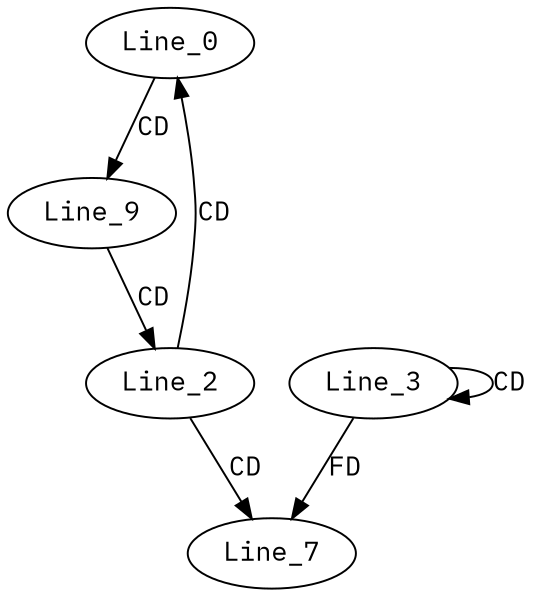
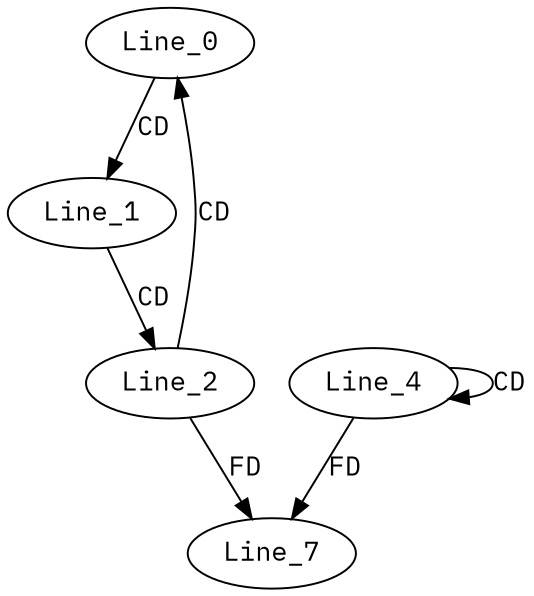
(92, 213) -> (92, 213)
(374, 383) -> (374, 383)
(245, 468) -> (245, 468)
